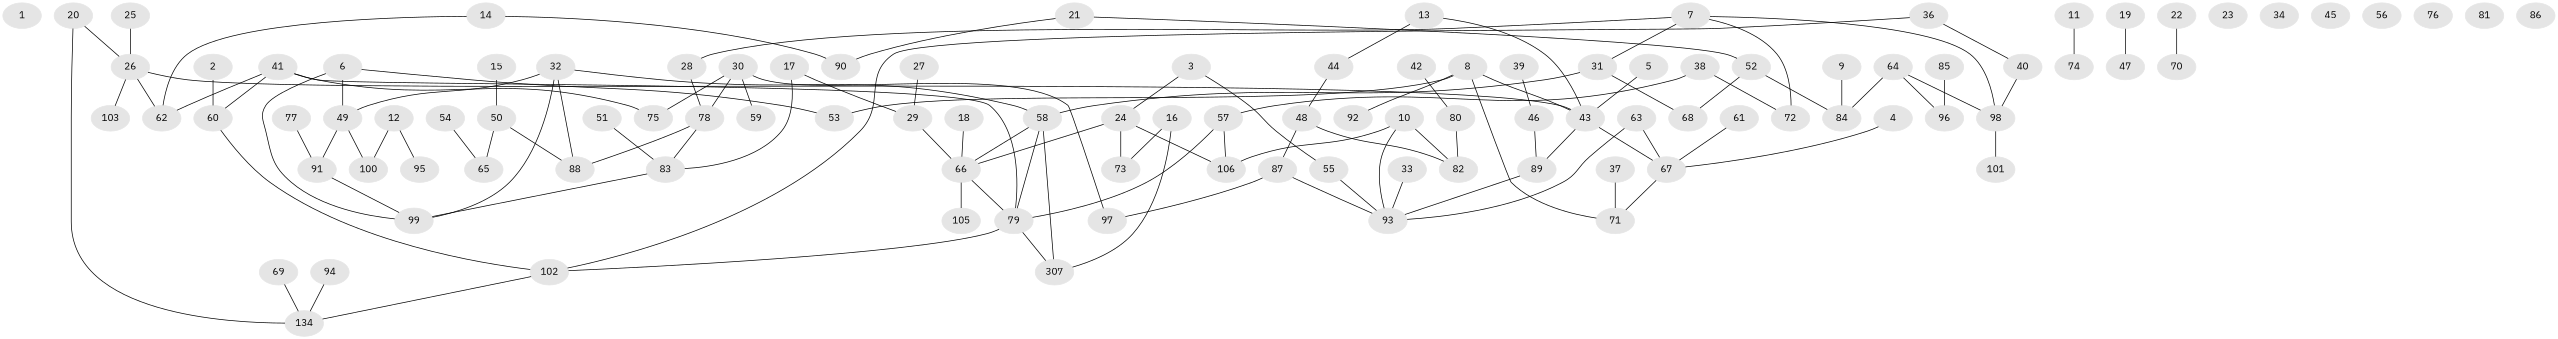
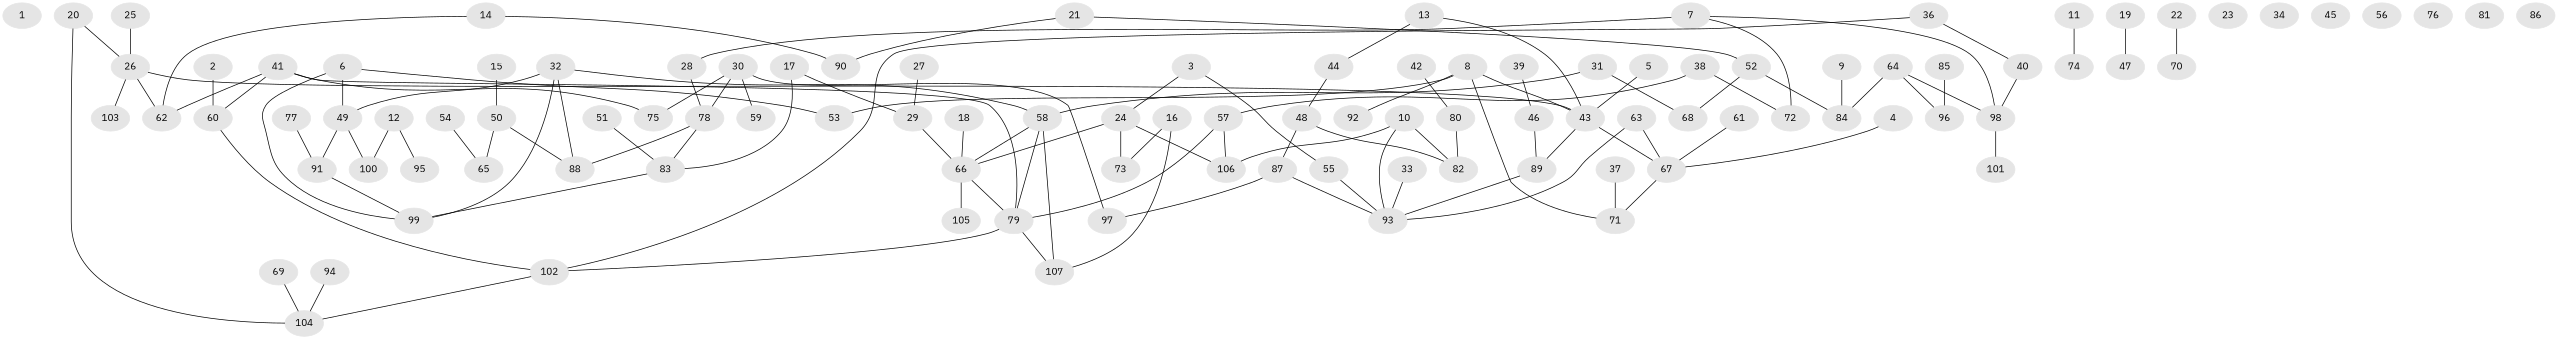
(1647, 40) -> none
(1054, 272) -> (1054, 272)
(304, 323) -> (304, 323)
